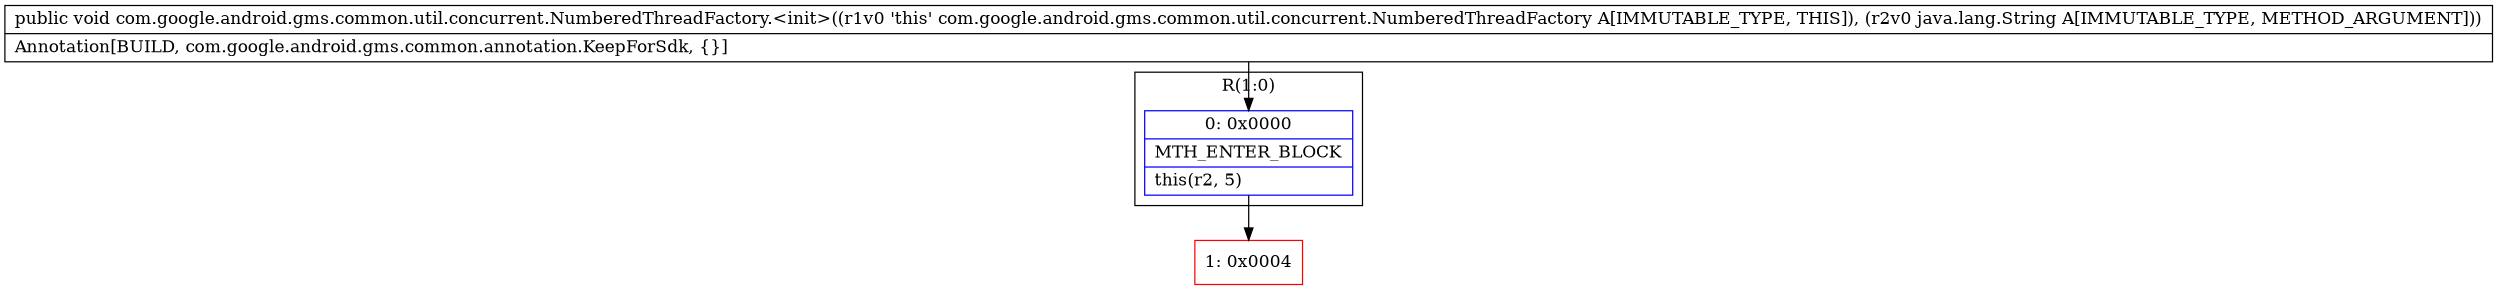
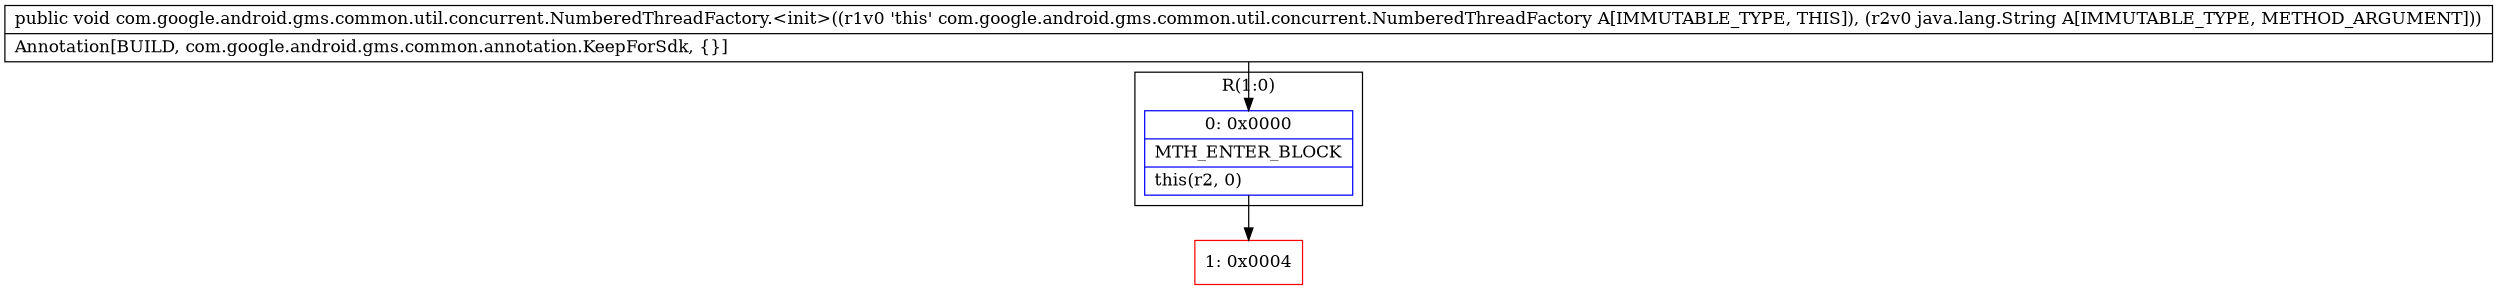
(1199, 180) -> (1199, 180)
